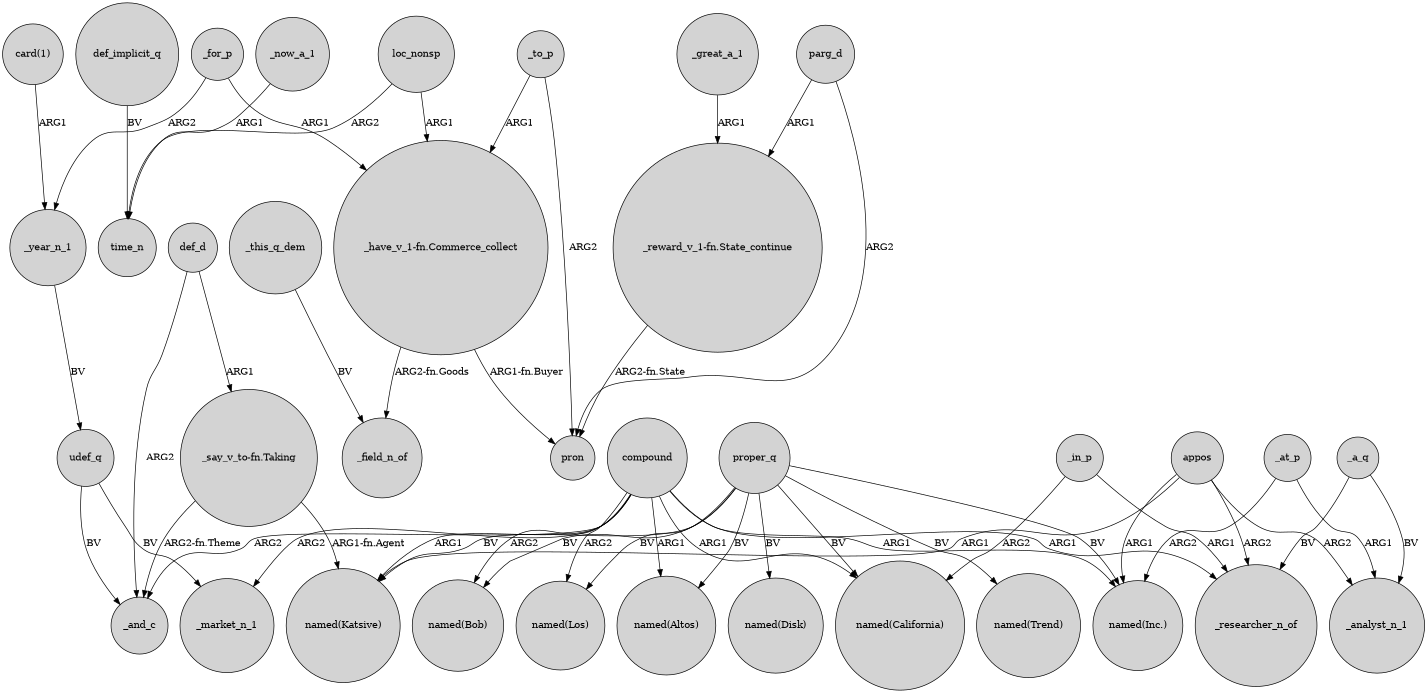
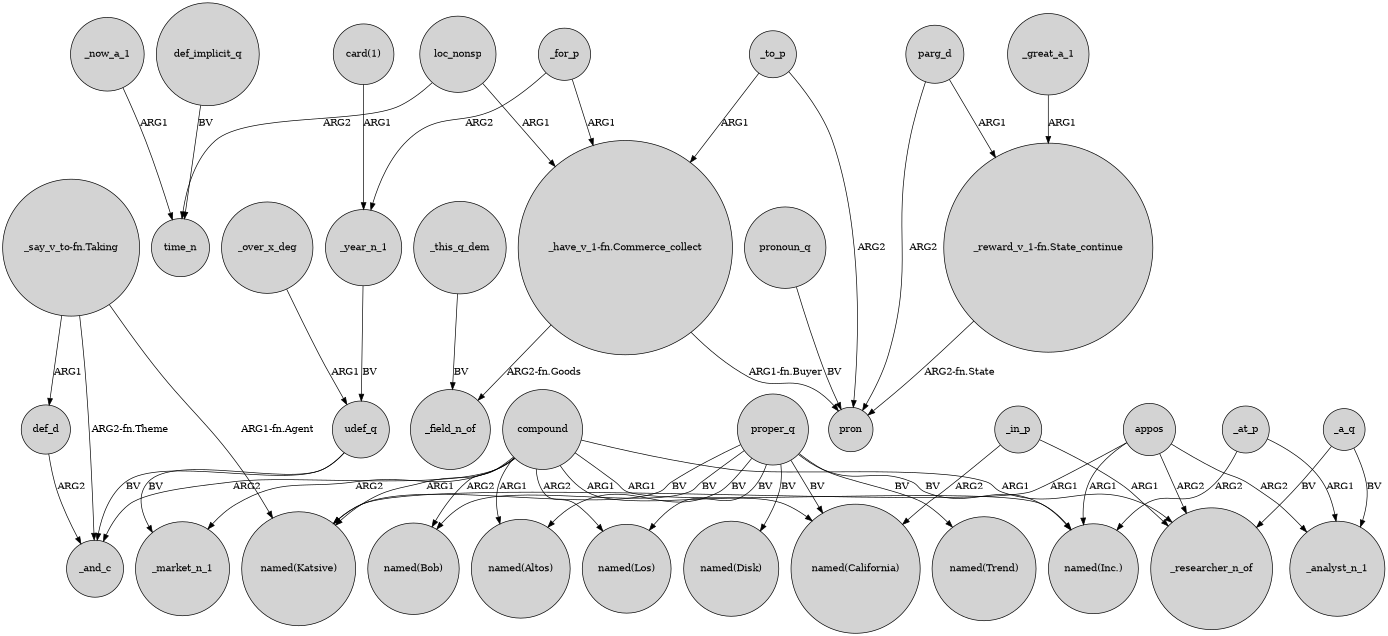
none -> (267, 248)
none -> (785, 248)
(214, 328) -> (56, 357)
